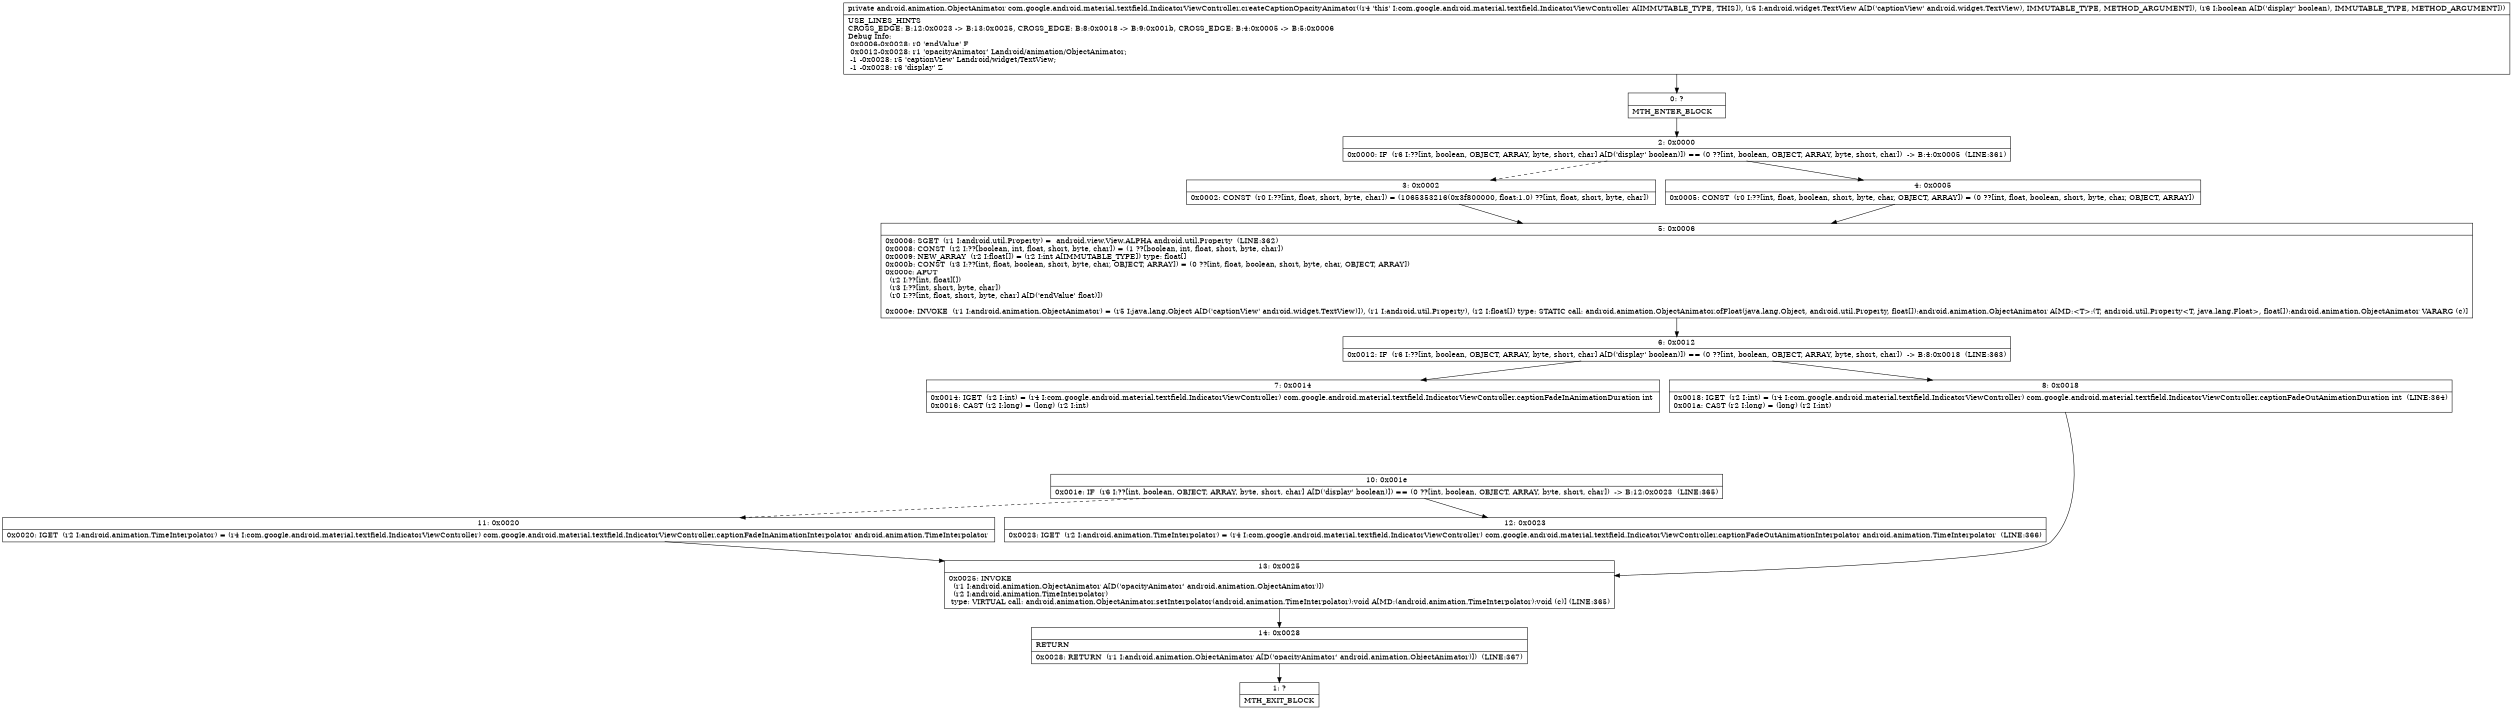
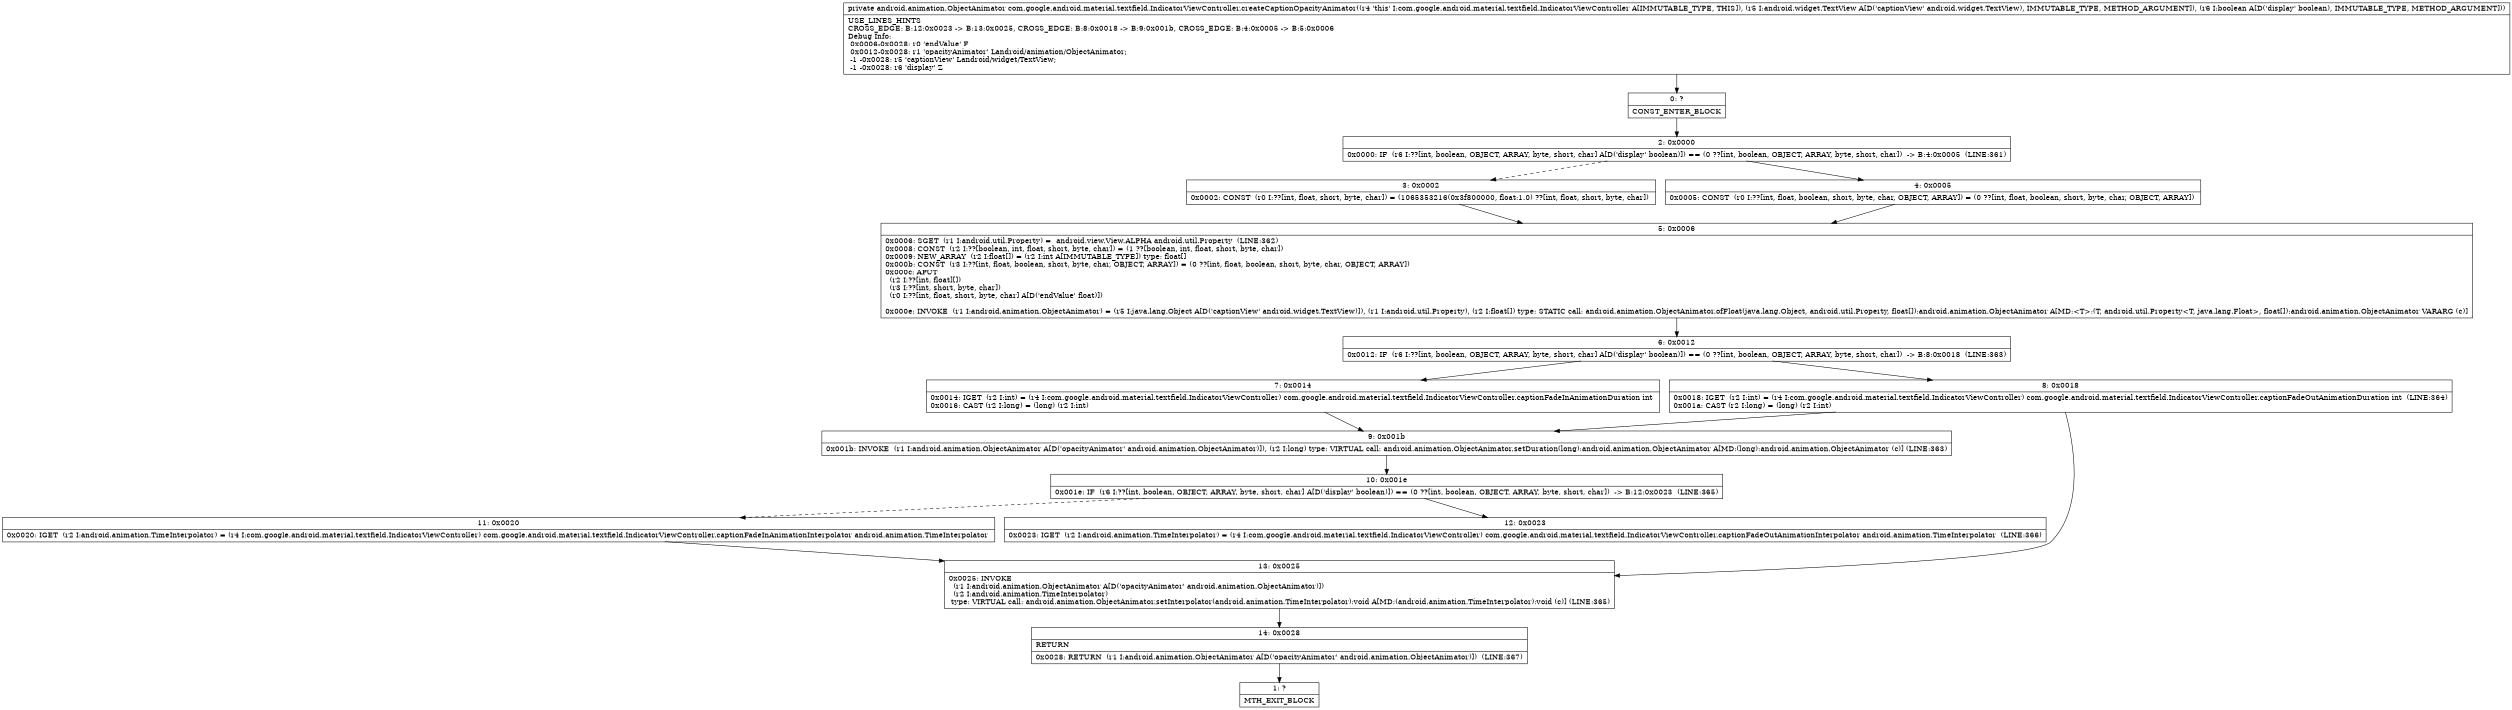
(1672, 111) -> (1677, 111)
none -> (1387, 443)
